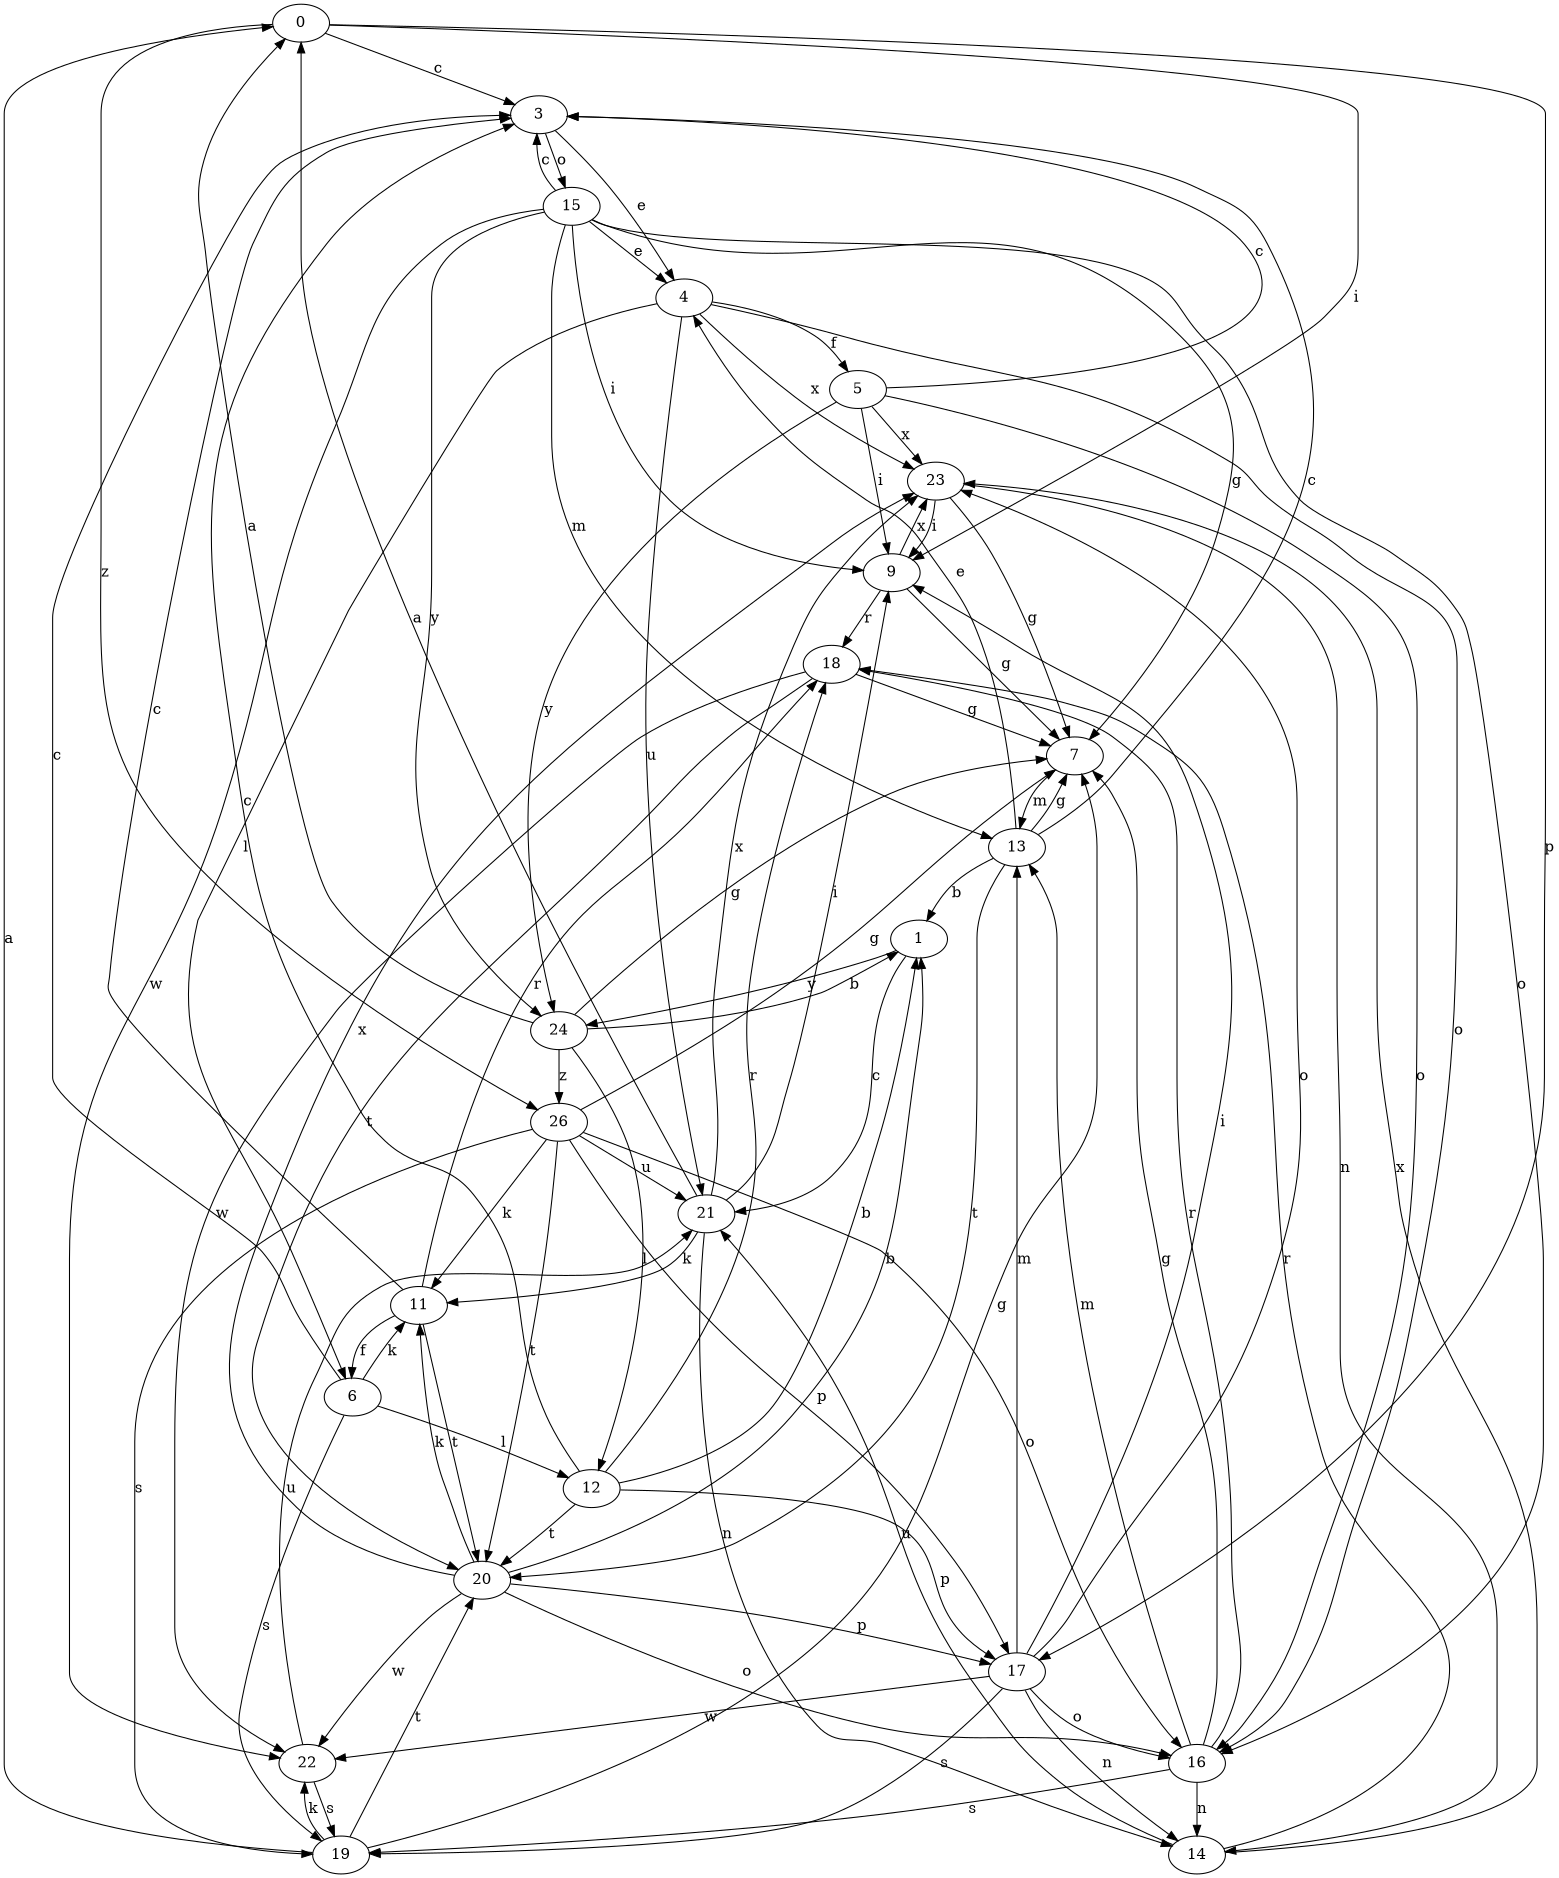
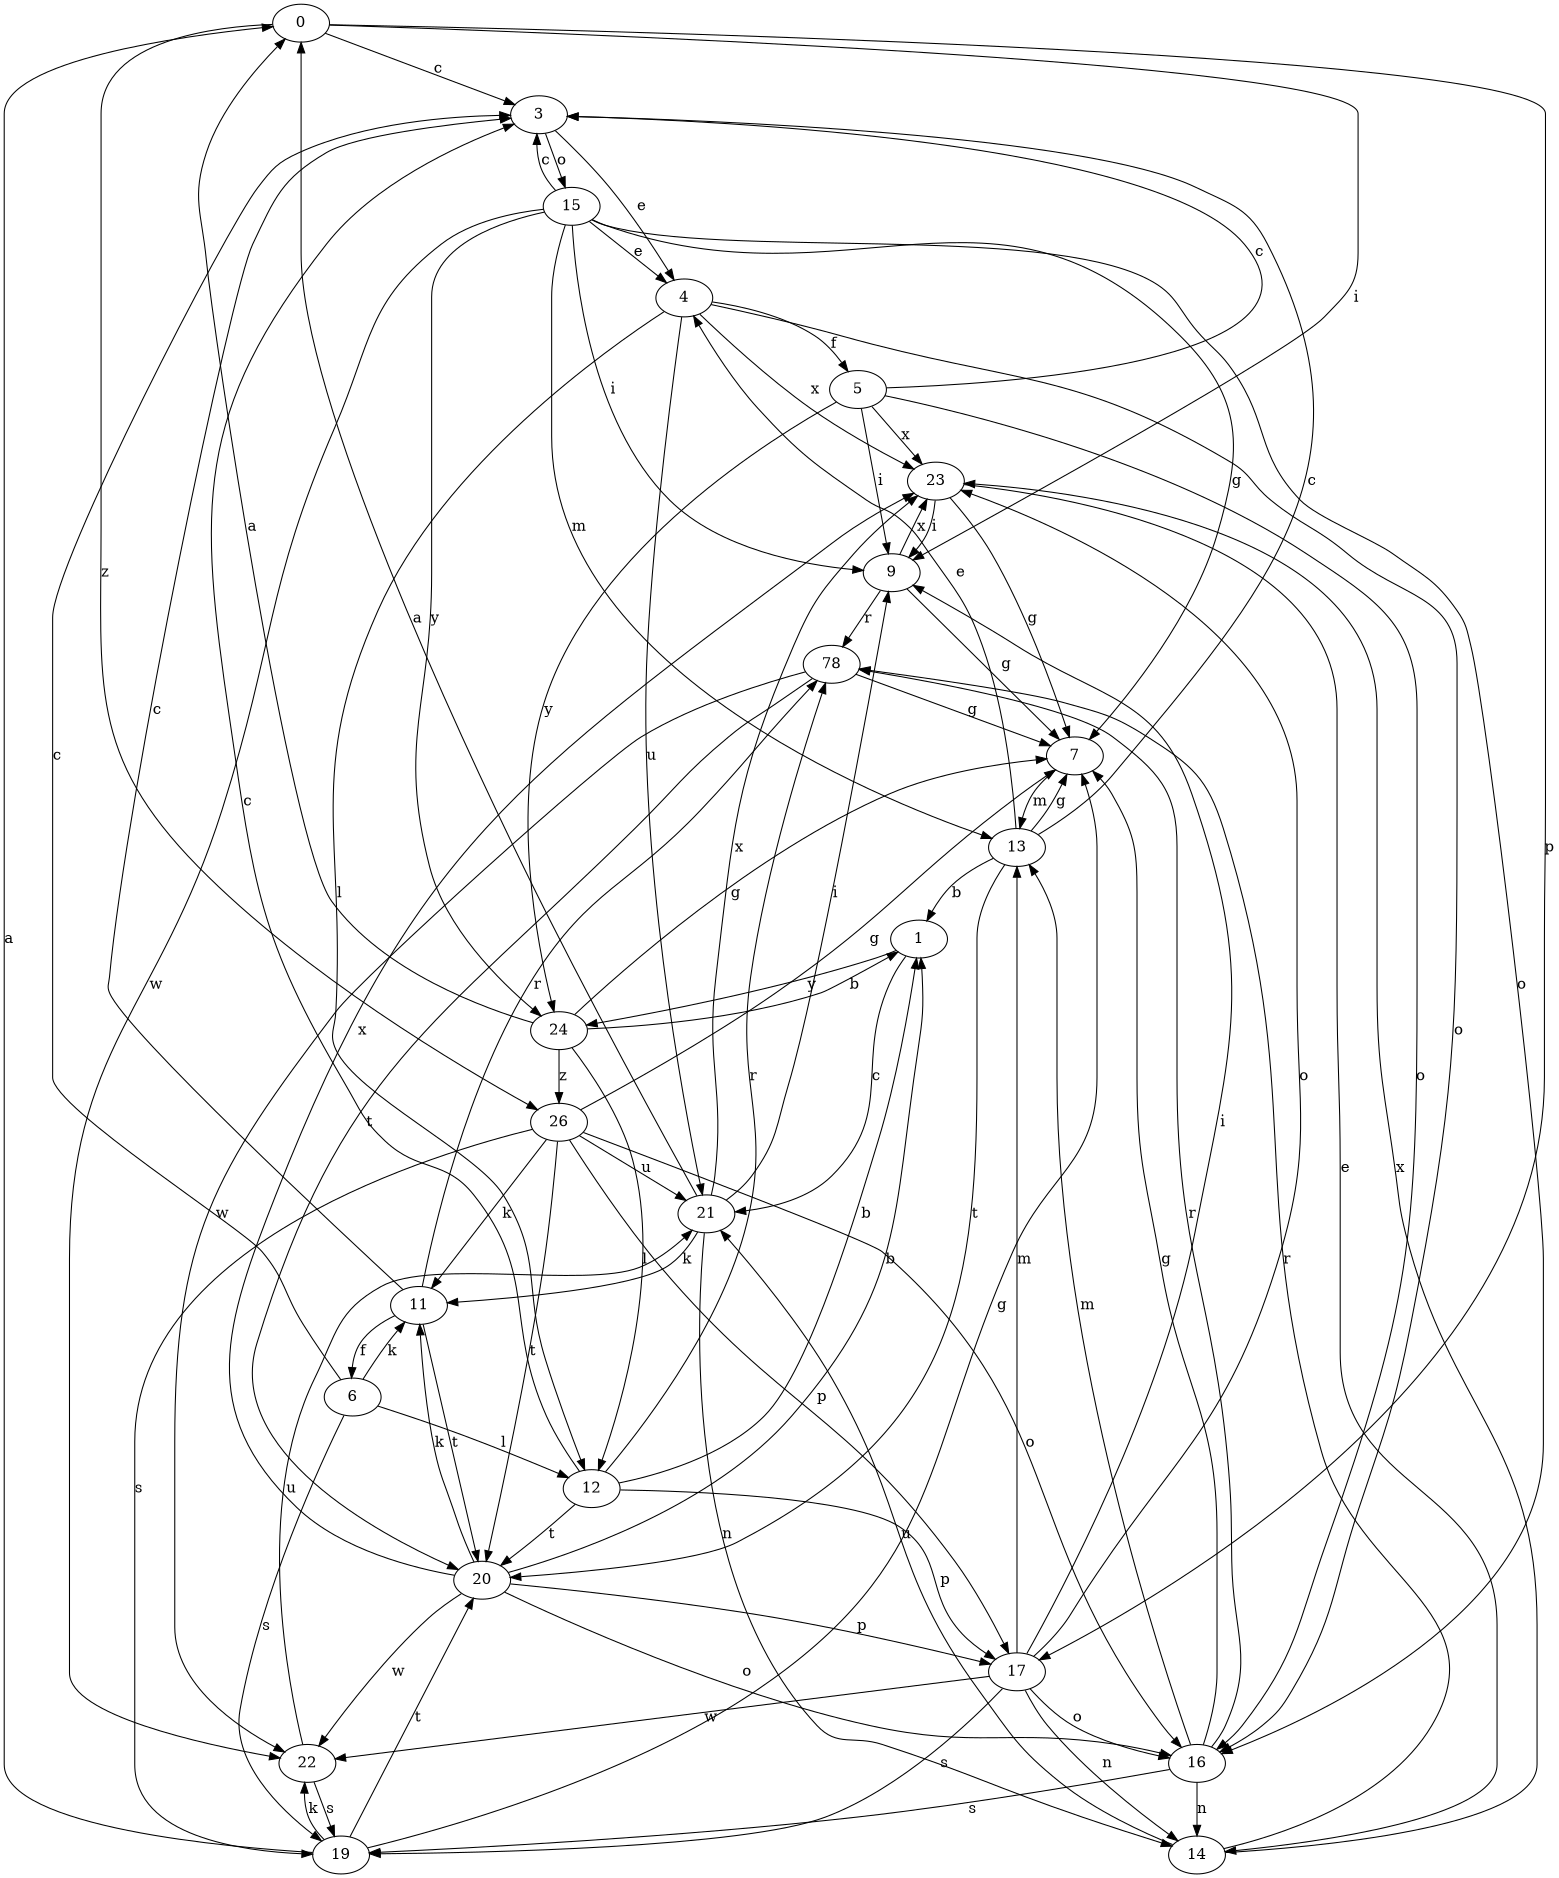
(832, 664) -> (832, 664)
(268, 777) -> (335, 868)
(1345, 1168) -> (1345, 1168)
